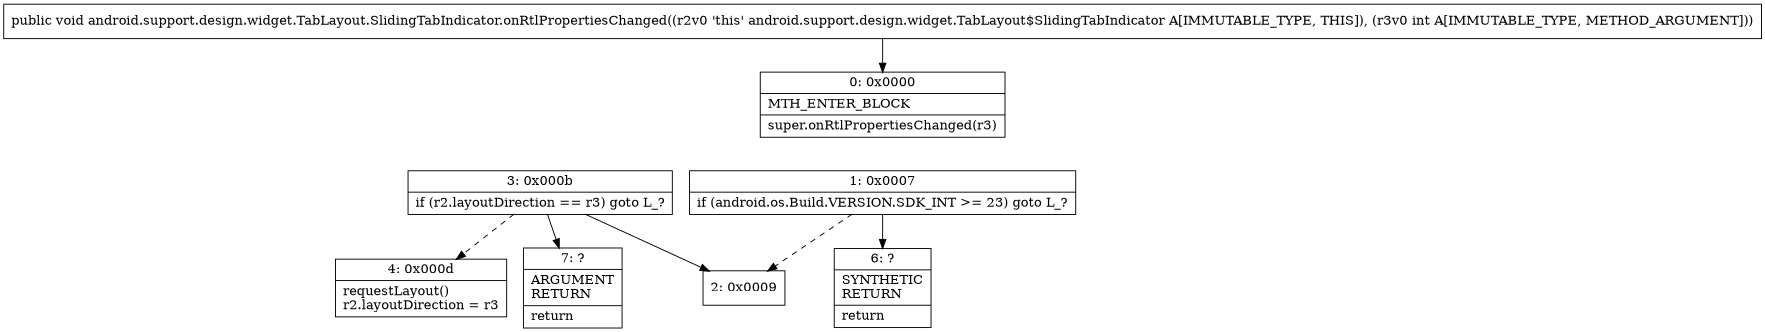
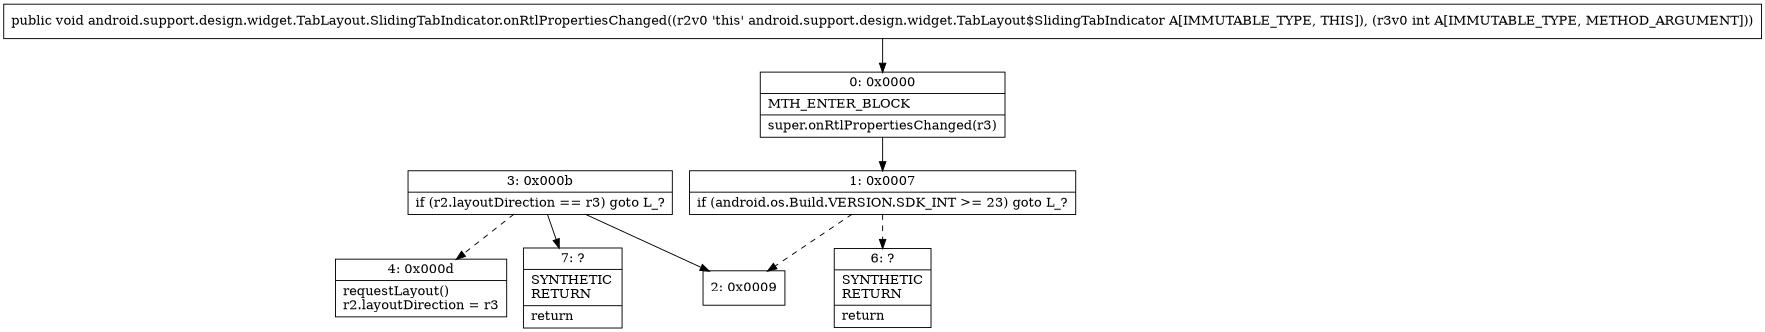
none -> (883, 149)
(883, 227) -> (883, 227)
(573, 280) -> (572, 280)
